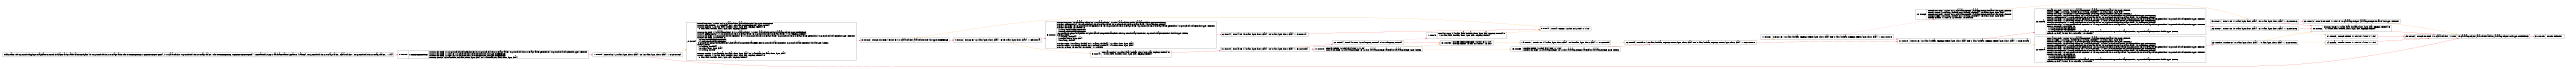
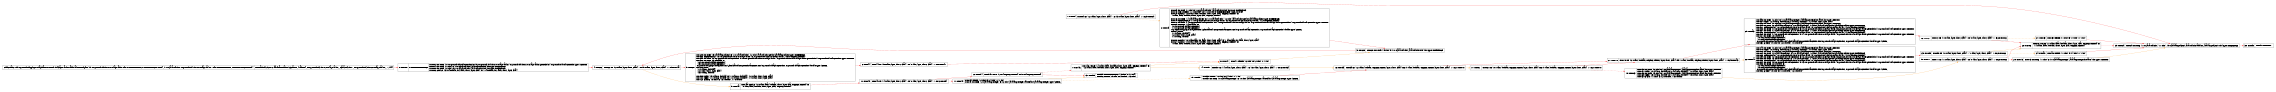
(1506, 43) -> (1175, 68)
(590, 55) -> (590, 68)
